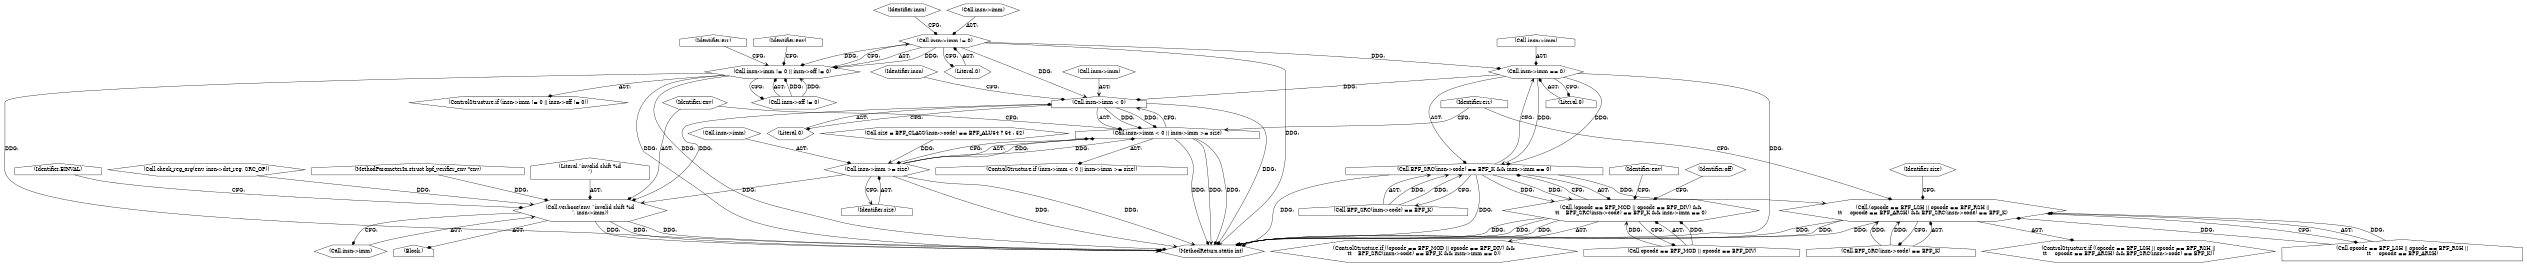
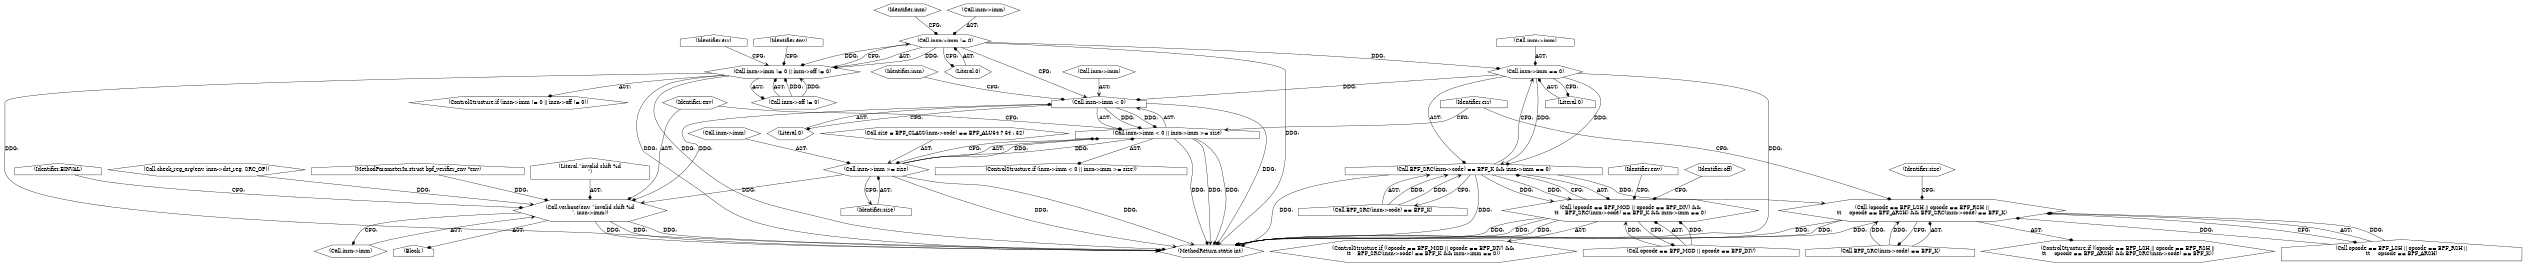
(1046, 72) -> (1046, 72)
(758, 87) -> (759, 87)
(1171, 118) -> (1170, 118)
(928, 149) -> (928, 149)
